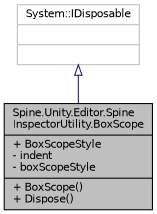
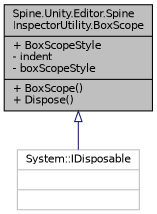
(78, 89) -> (78, 136)
